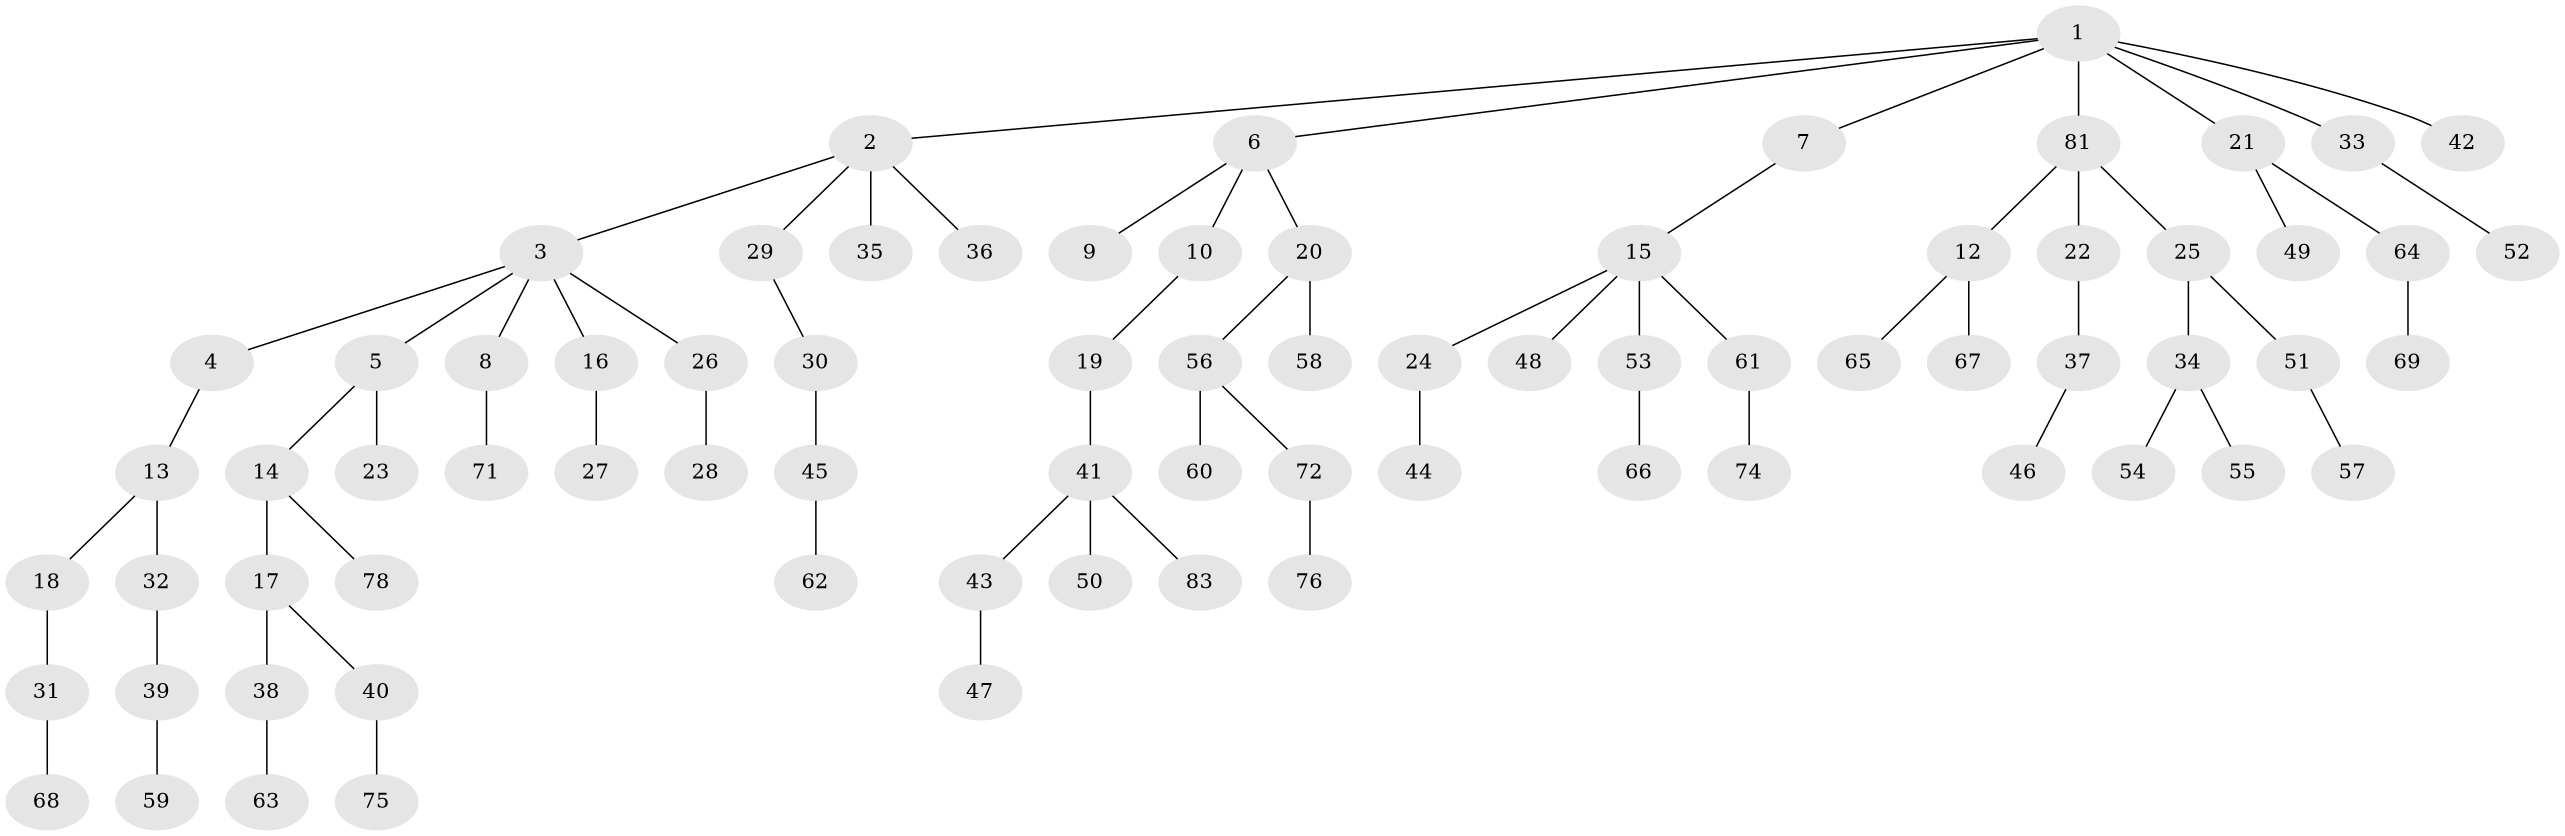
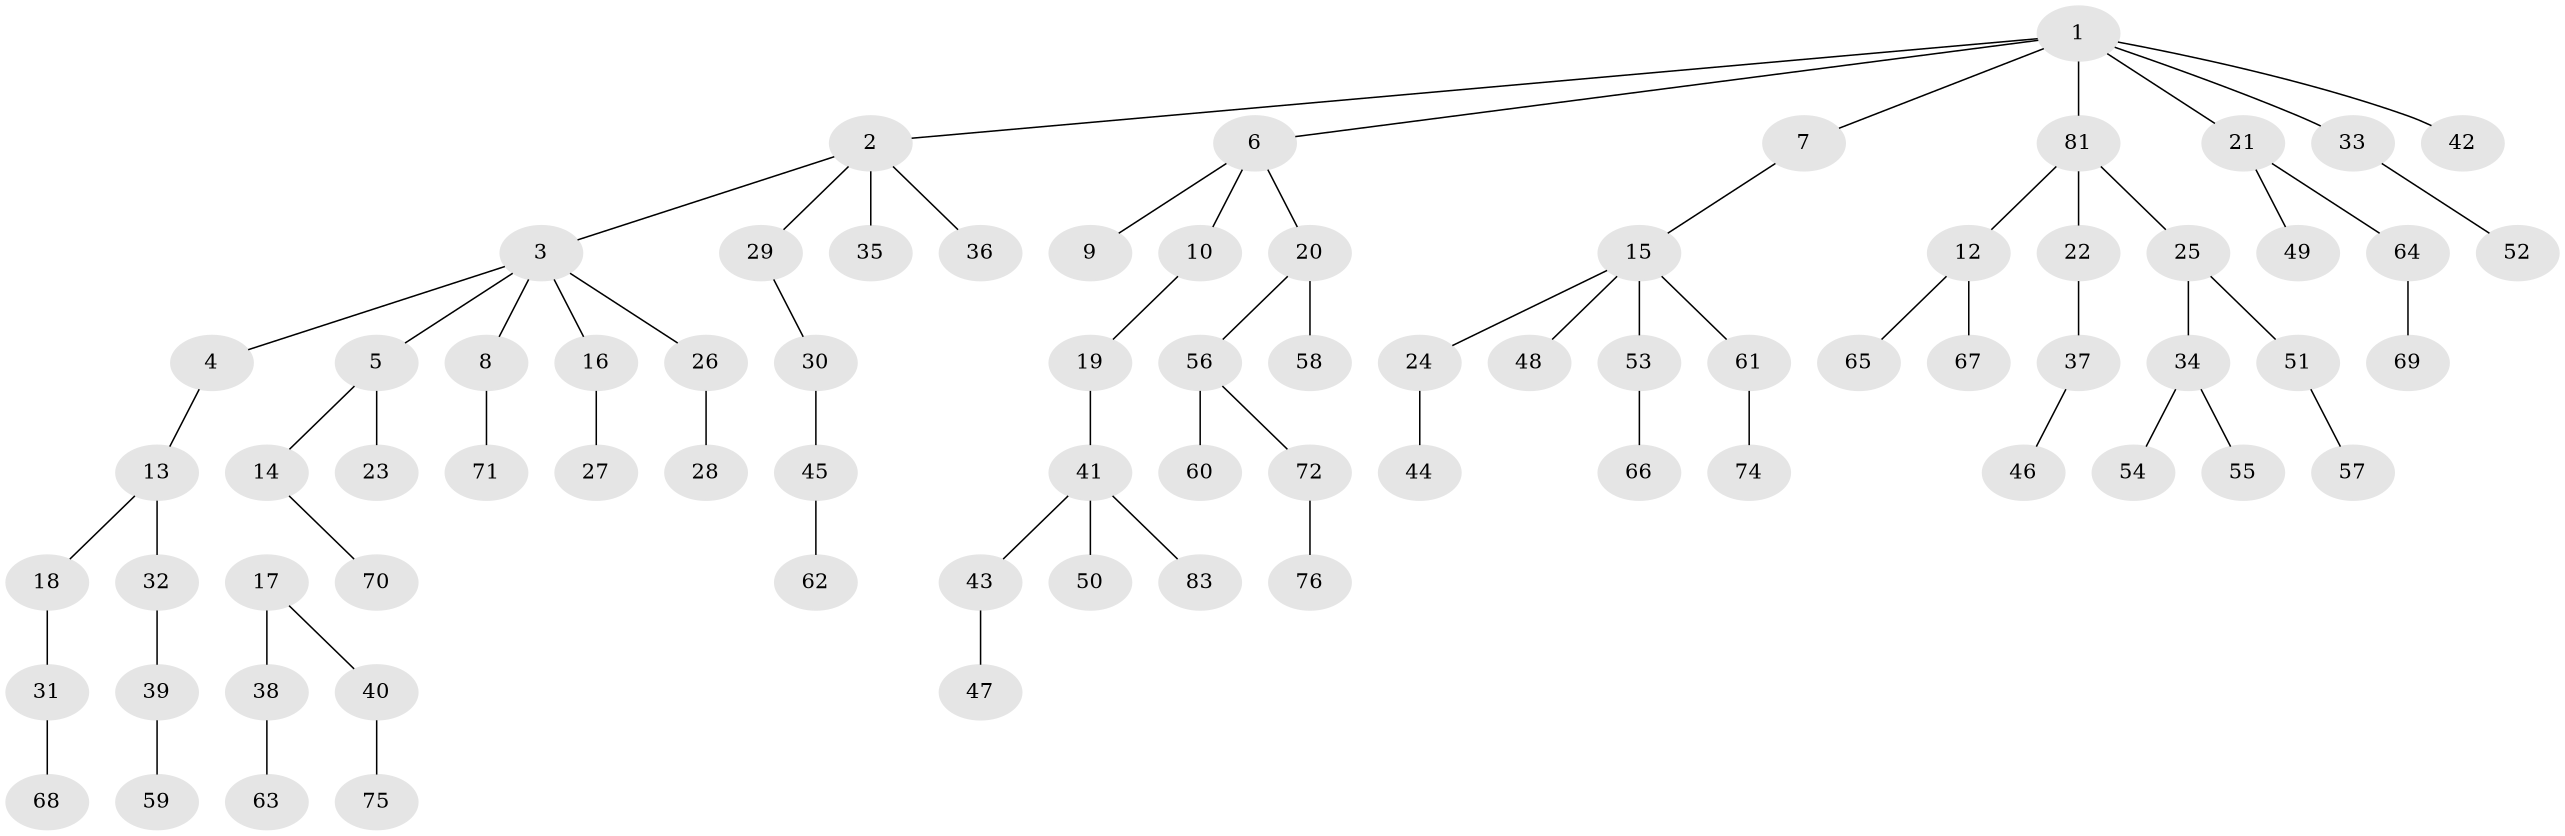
(267, 528) -> none
(377, 583) -> (377, 583)
